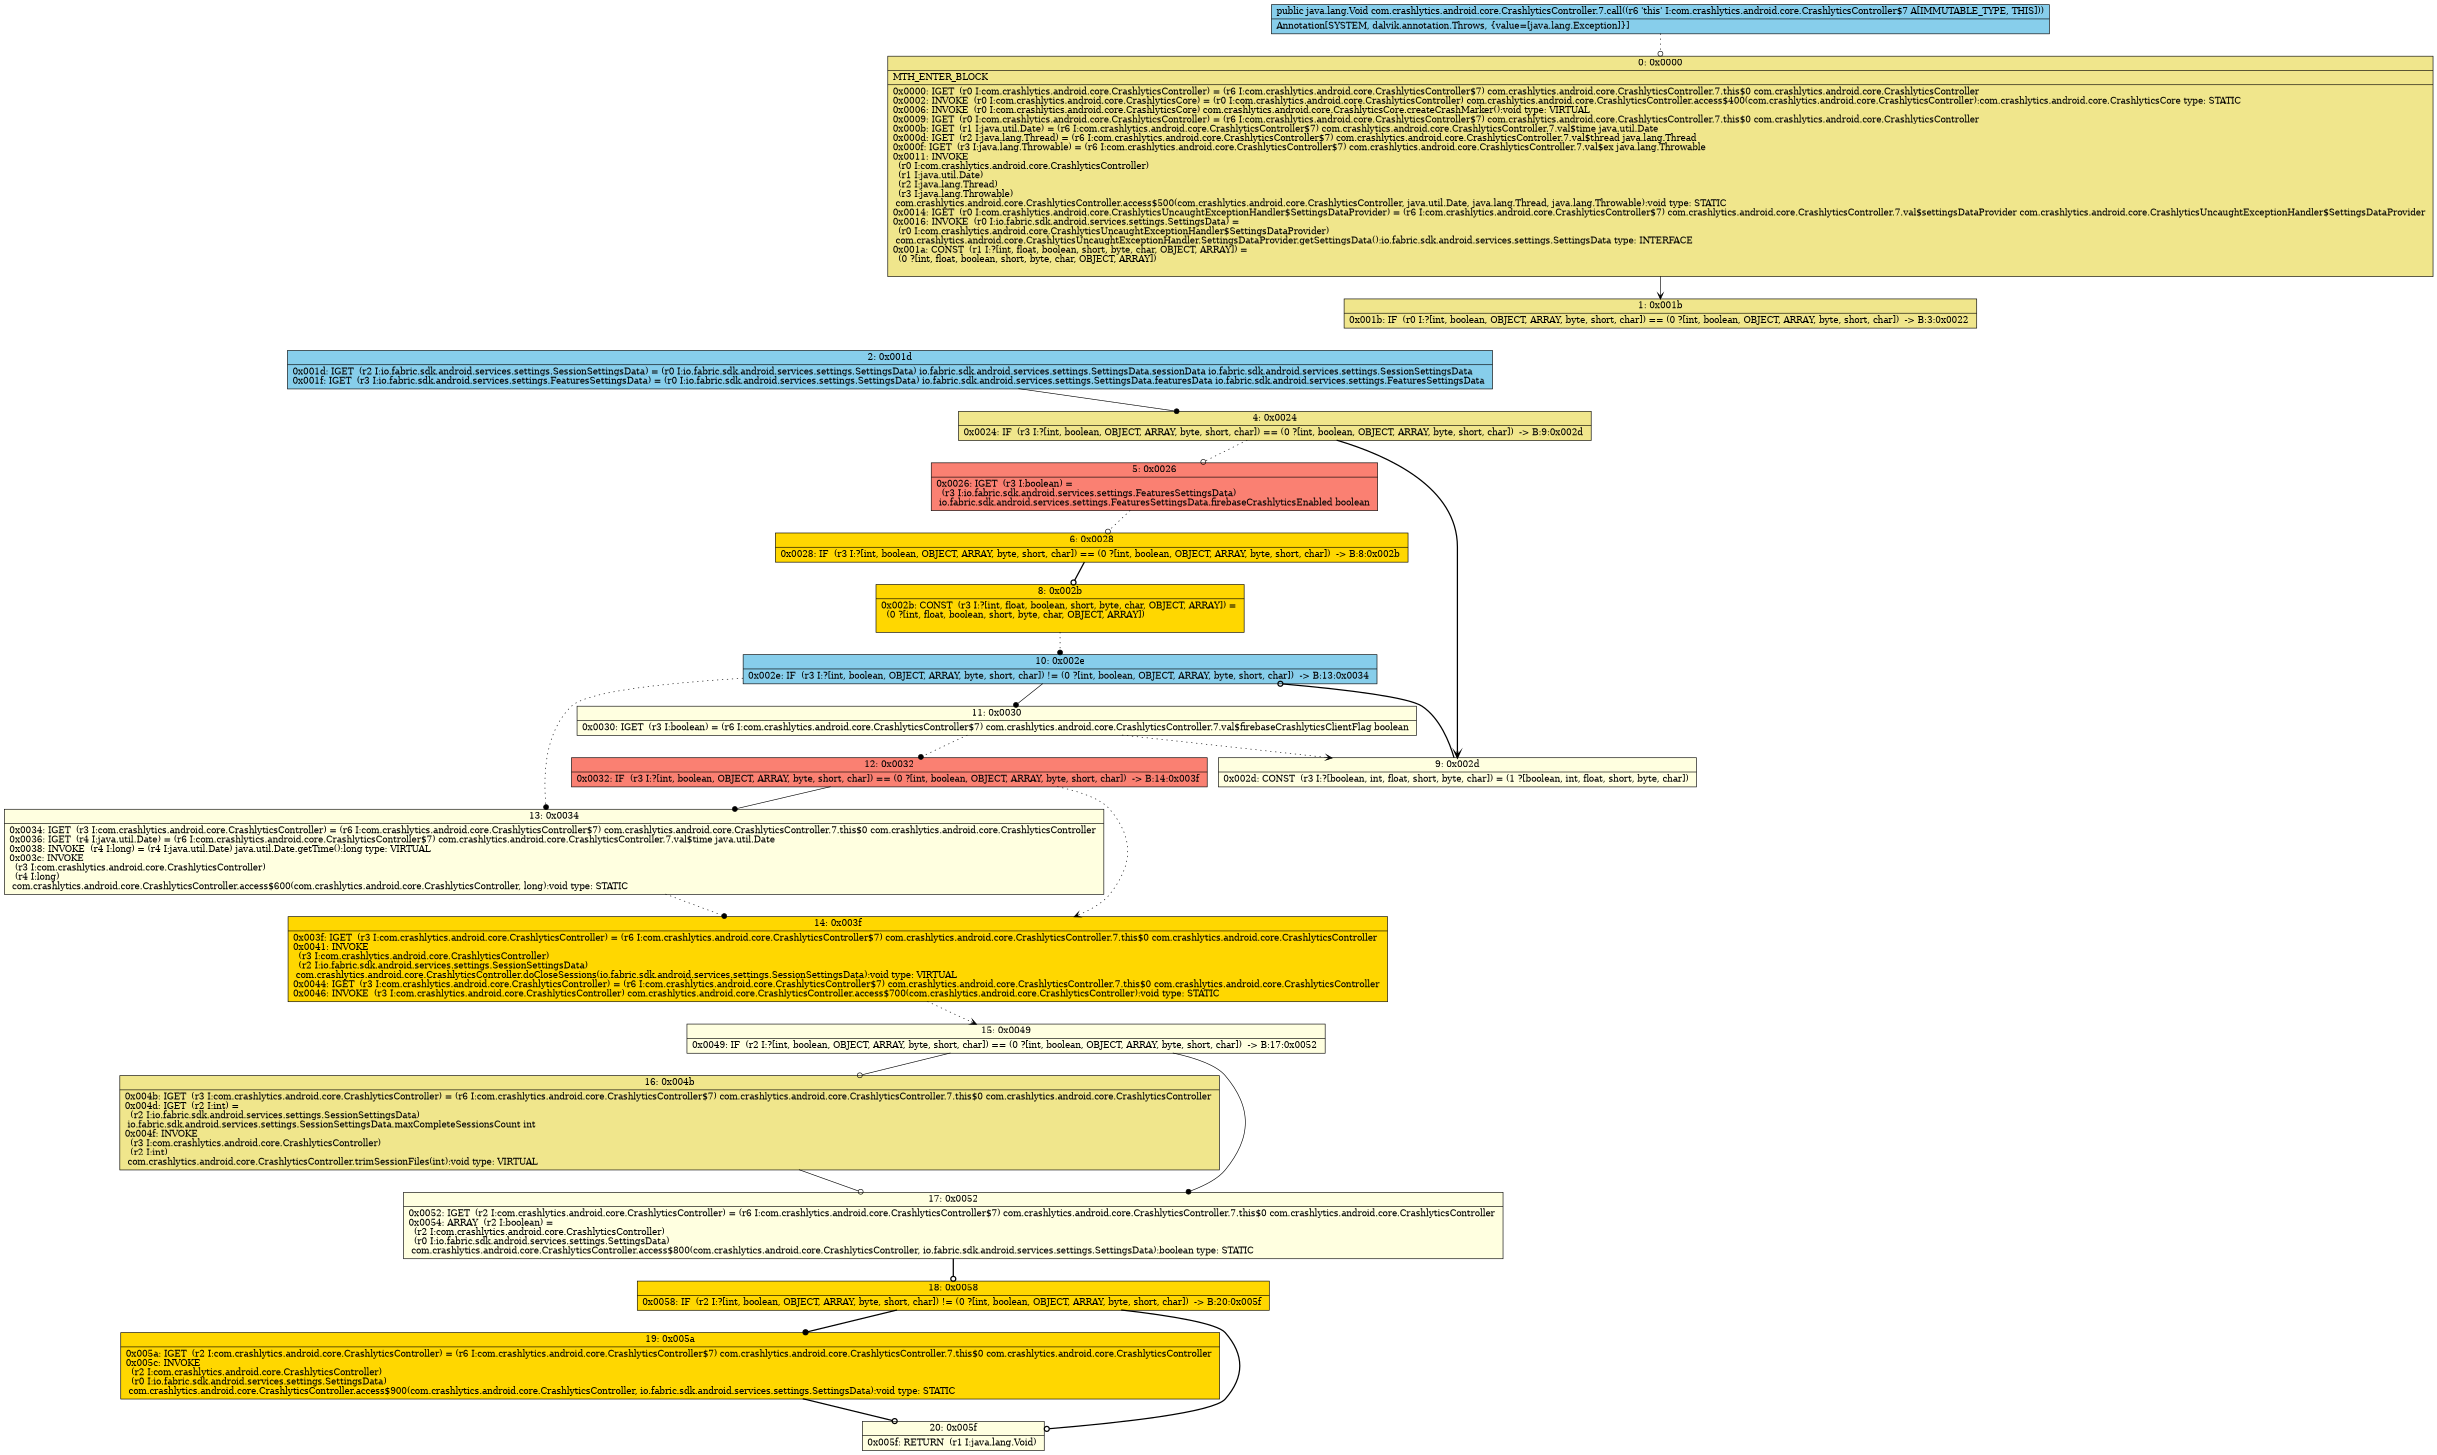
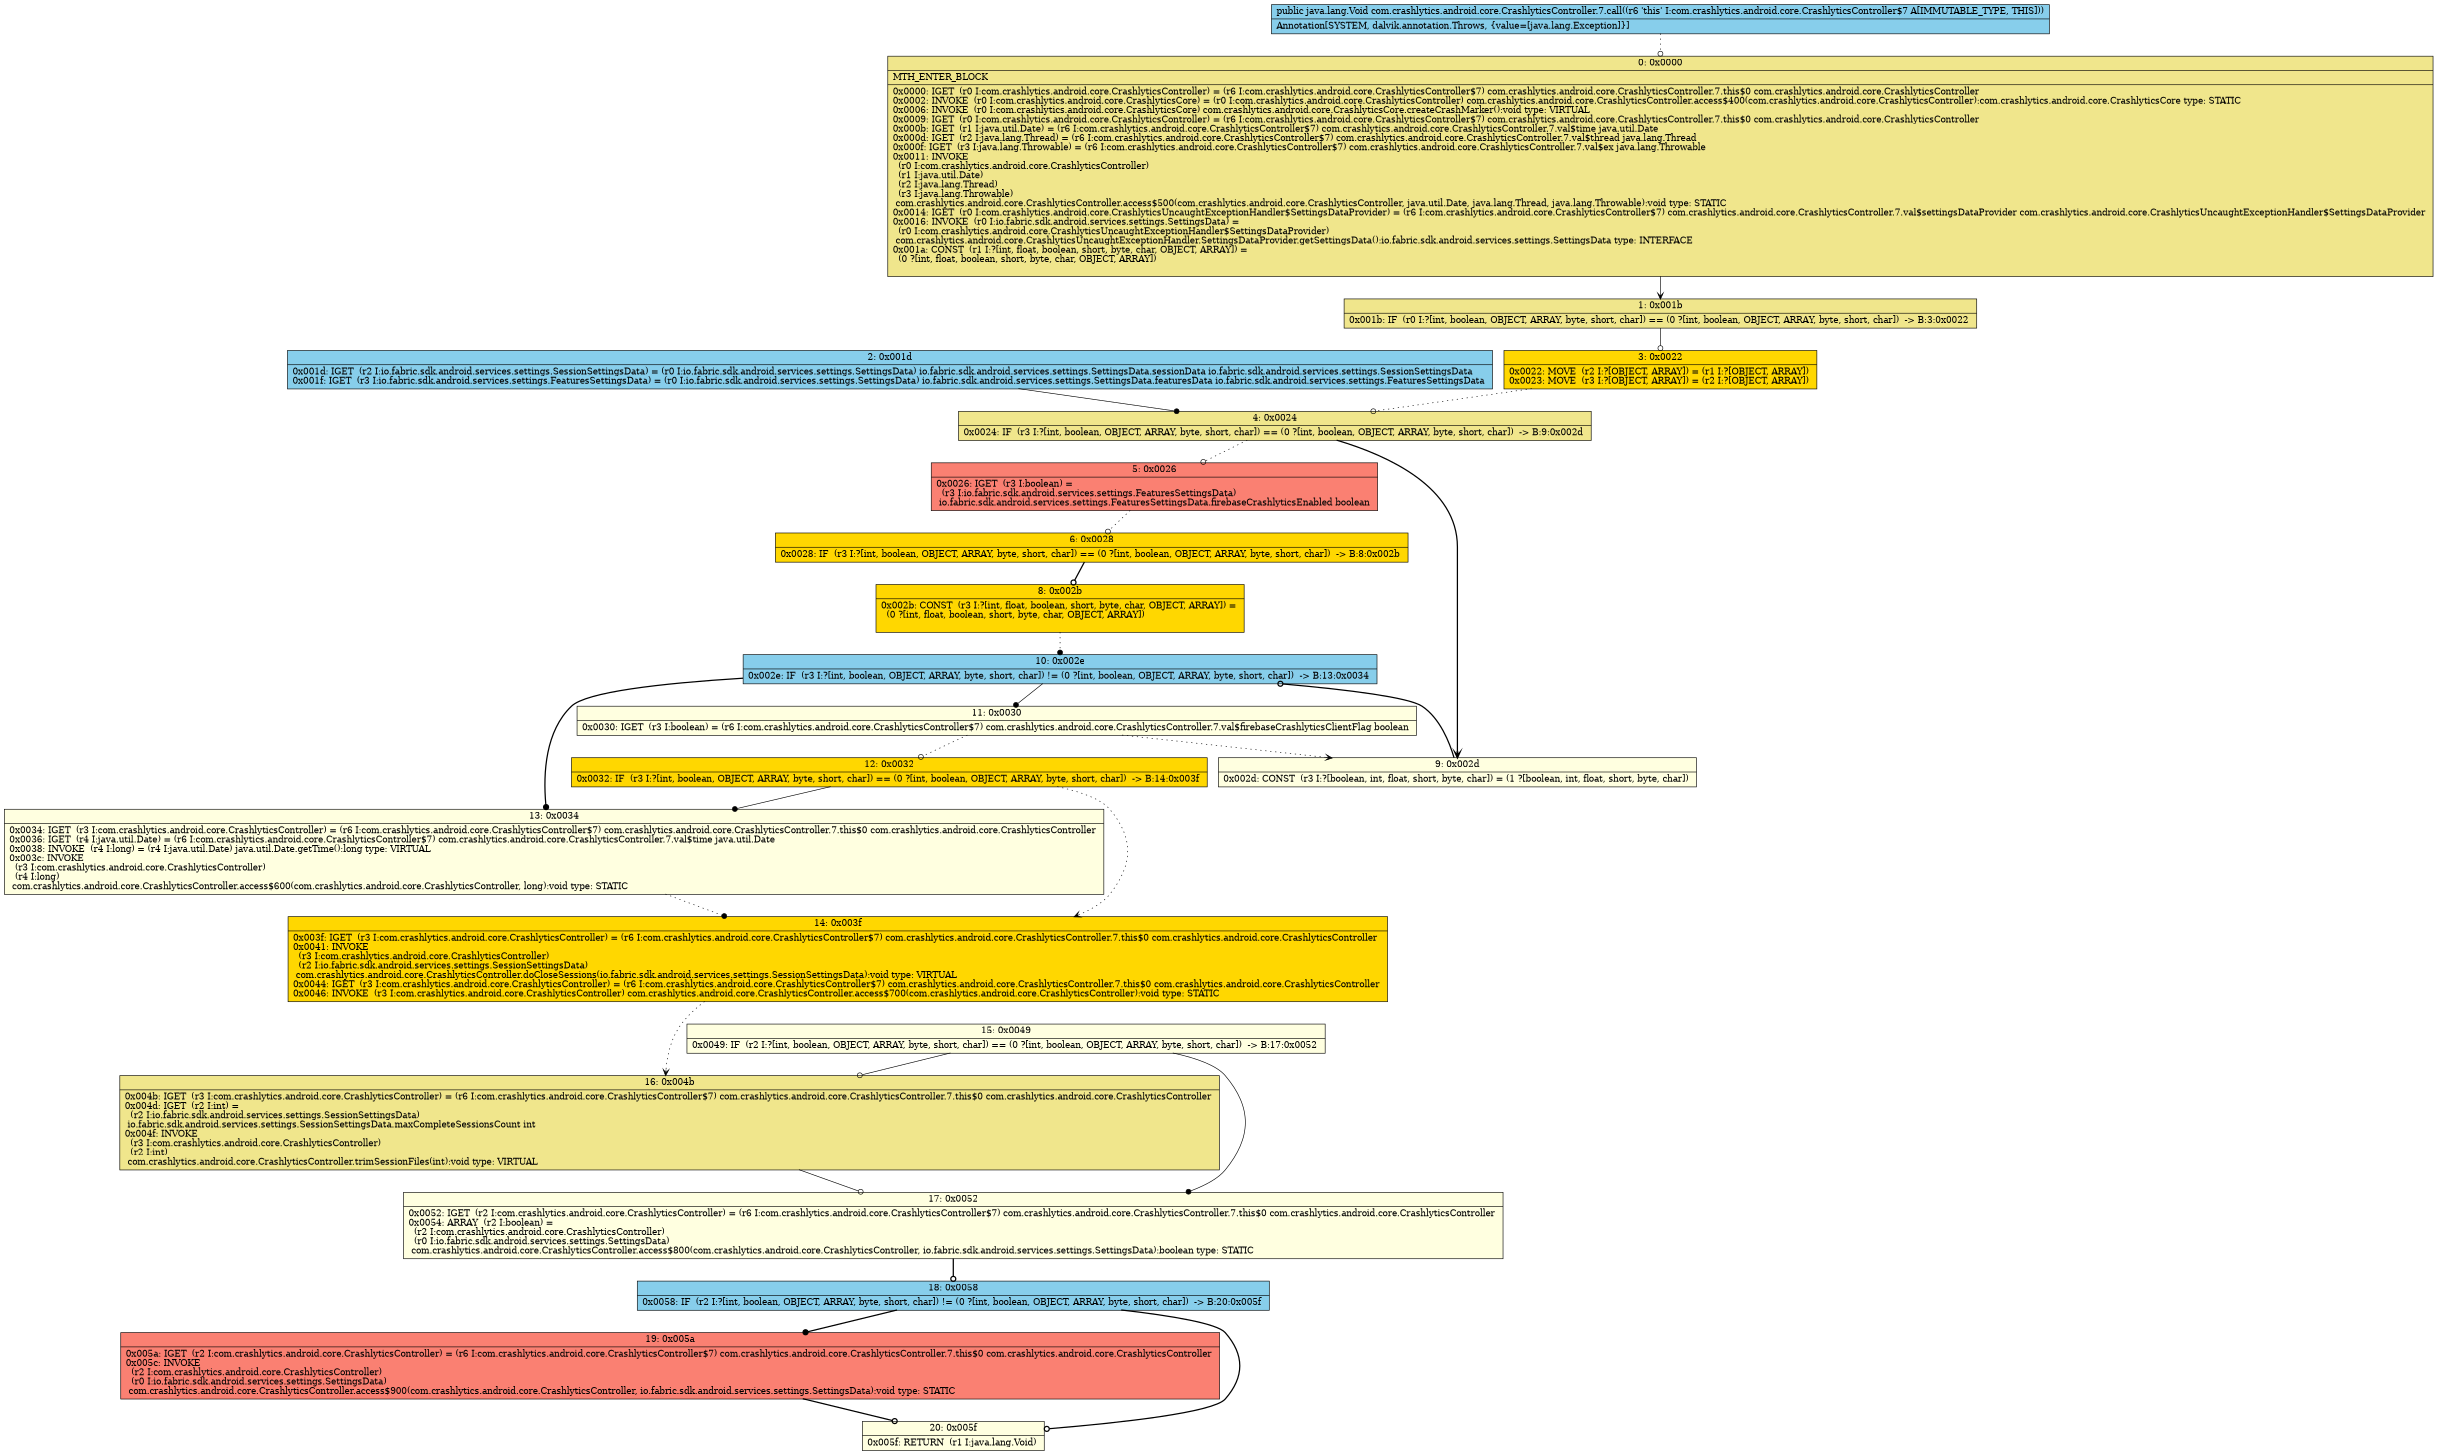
none -> (1660, 370)
(604, 694) -> (604, 694)
(945, 746) -> (945, 746)
(889, 772) -> (889, 772)
(949, 1012) -> (677, 1031)
(953, 1296) -> (953, 1296)
(670, 1366) -> (670, 1366)
